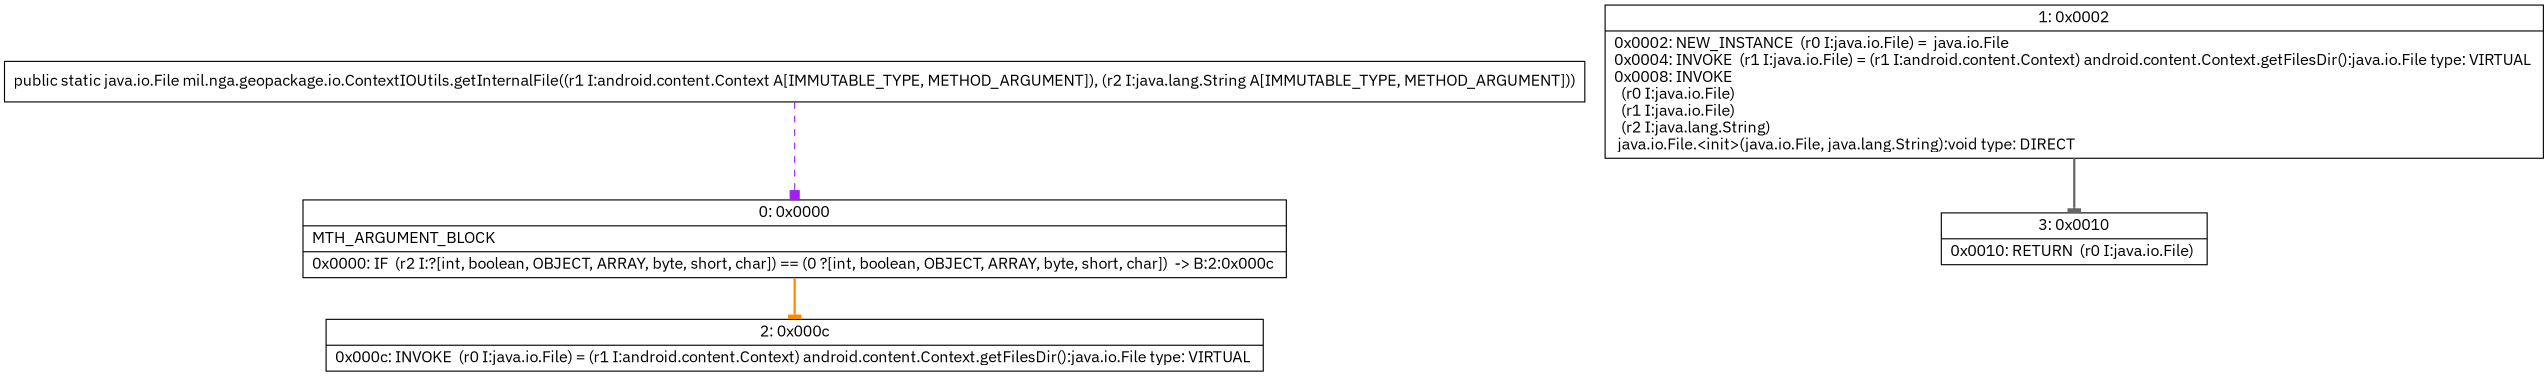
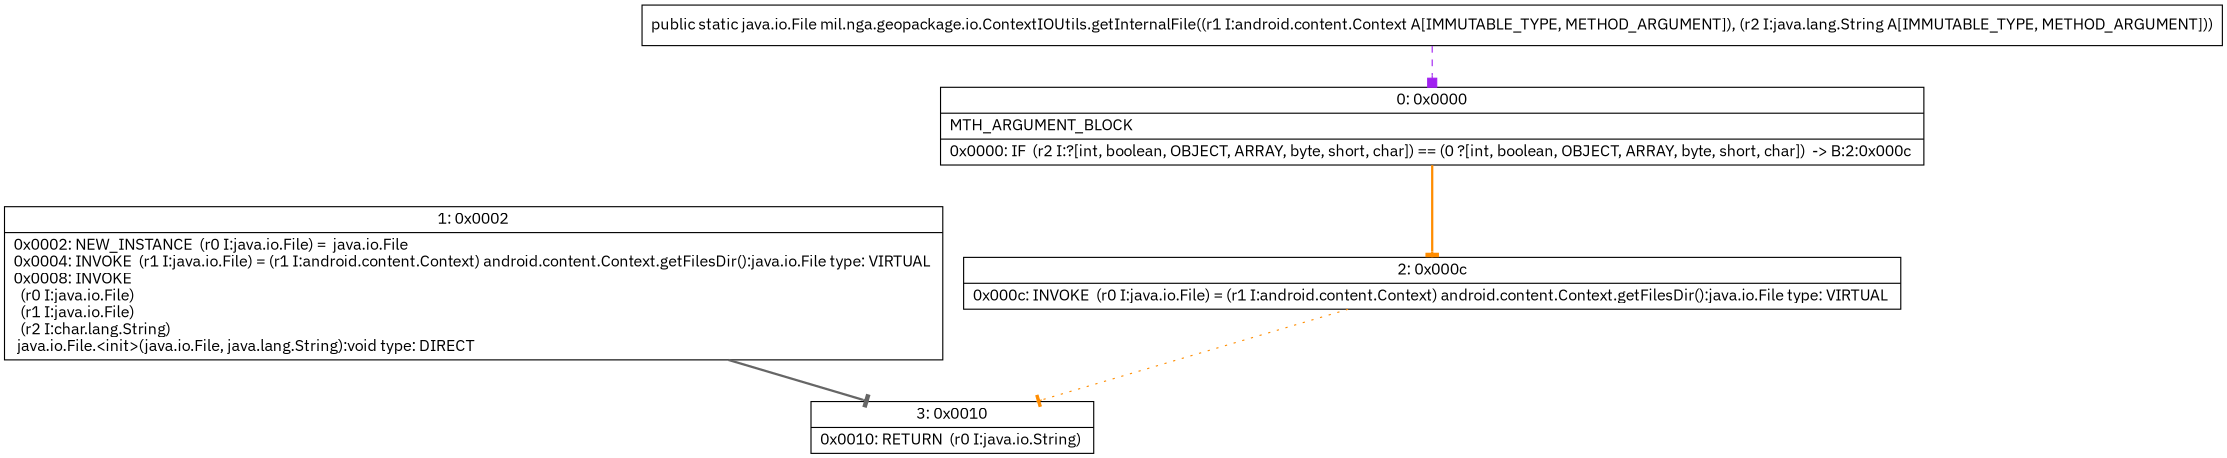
(1692, 128) -> (92, 329)
(2074, 251) -> (952, 440)
none -> (1195, 355)
